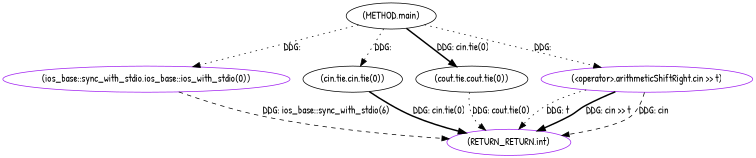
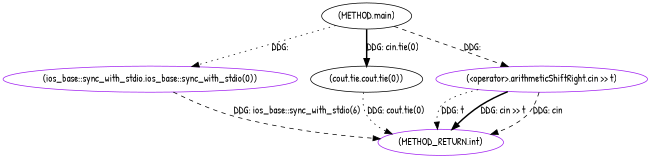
(509, 45) -> (448, 45)
(146, 79) -> (150, 79)
(353, 79) -> none
(509, 142) -> (441, 142)
